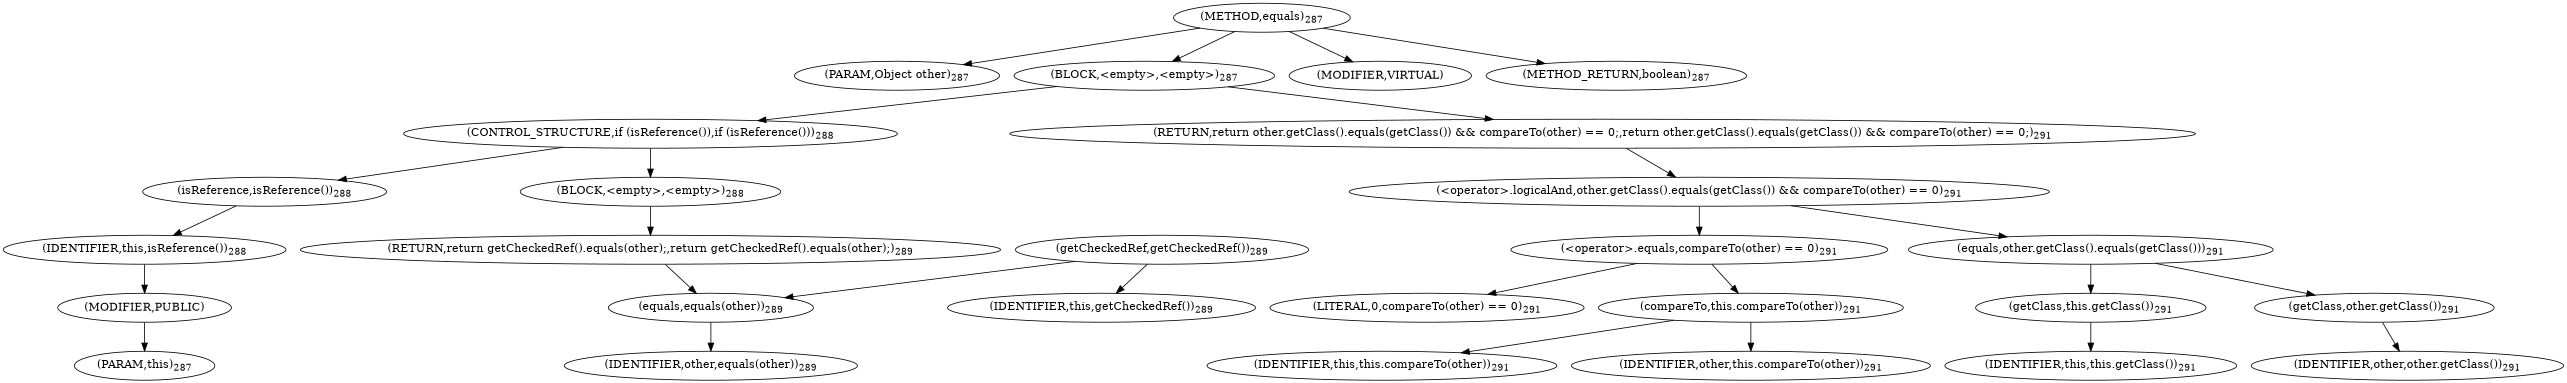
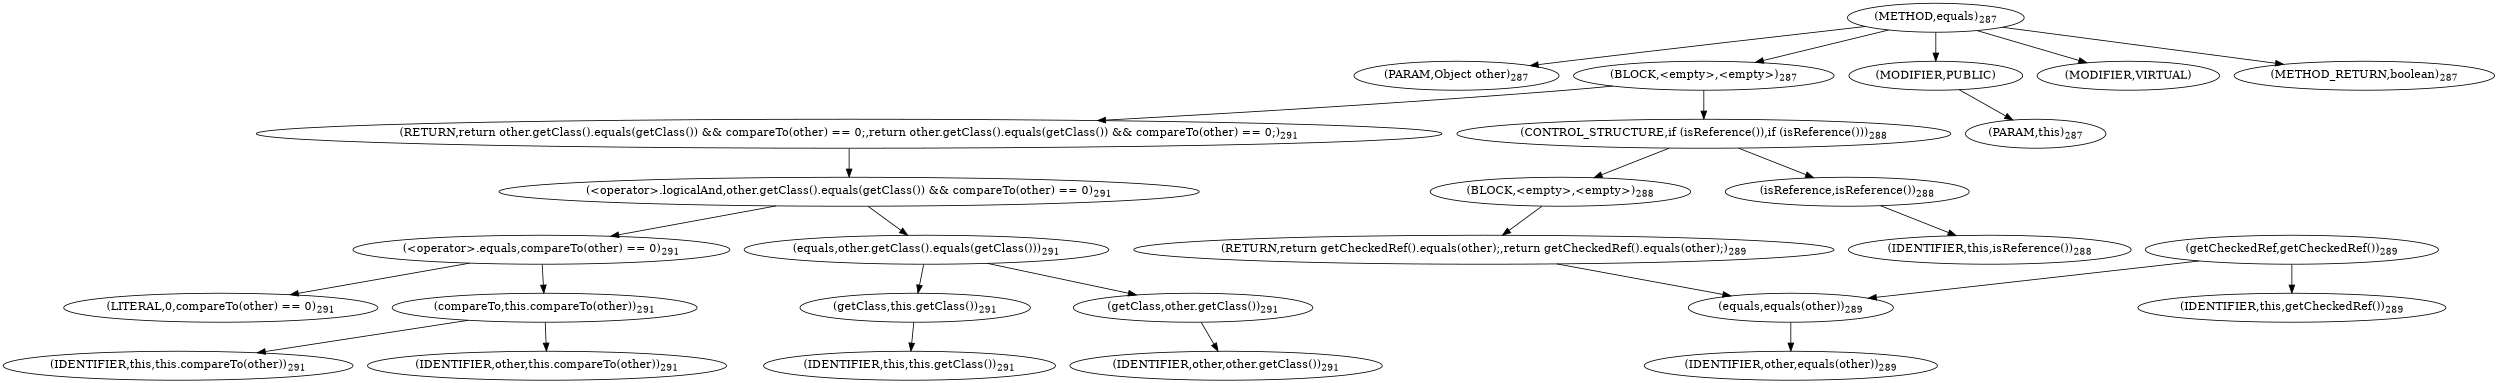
(145, 275) -> (1936, 43)
